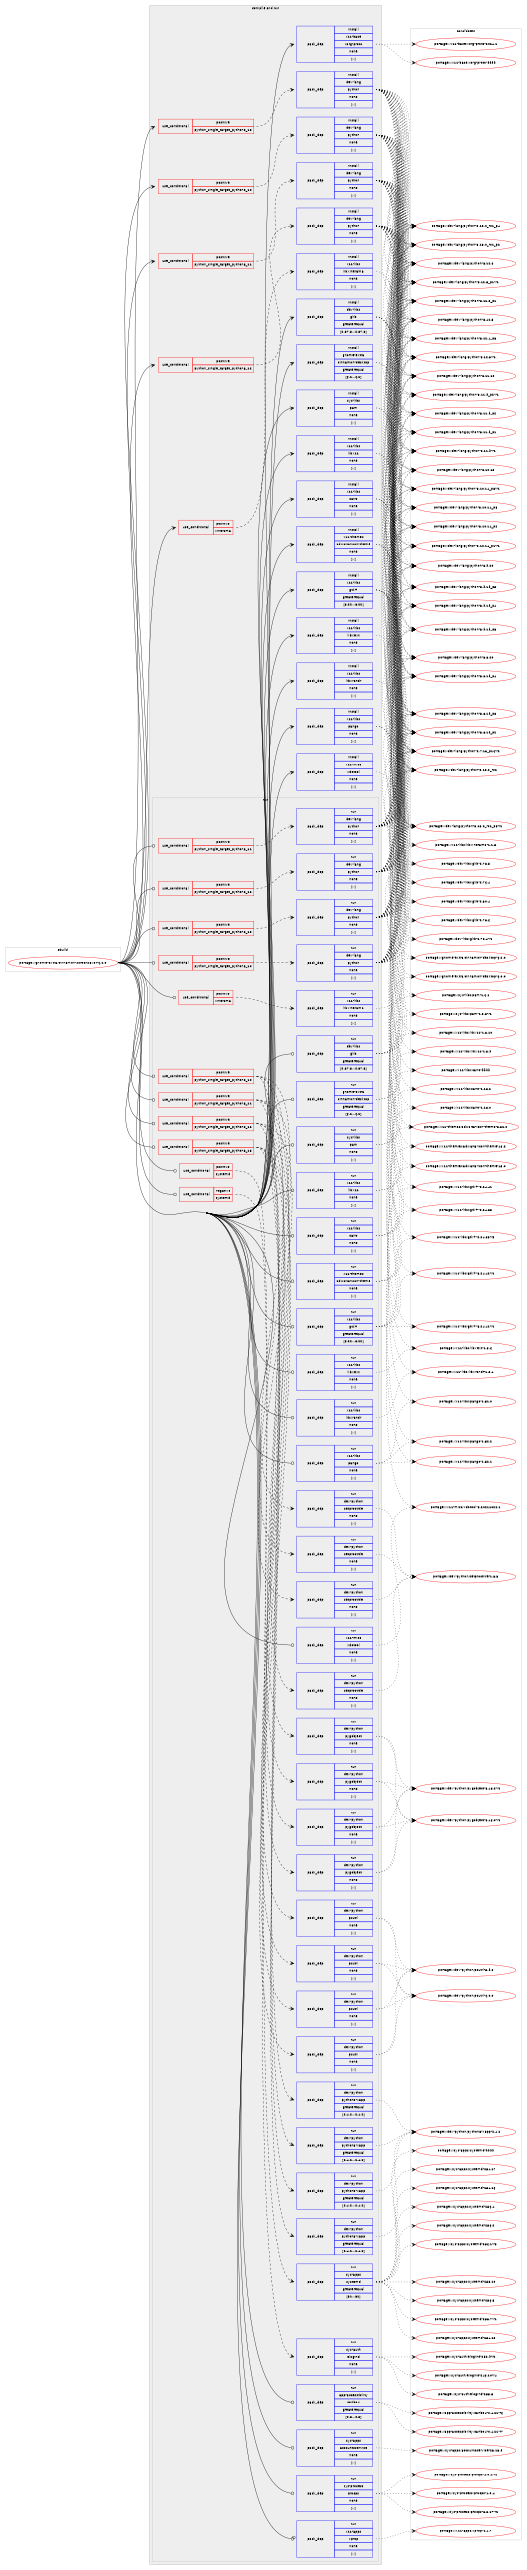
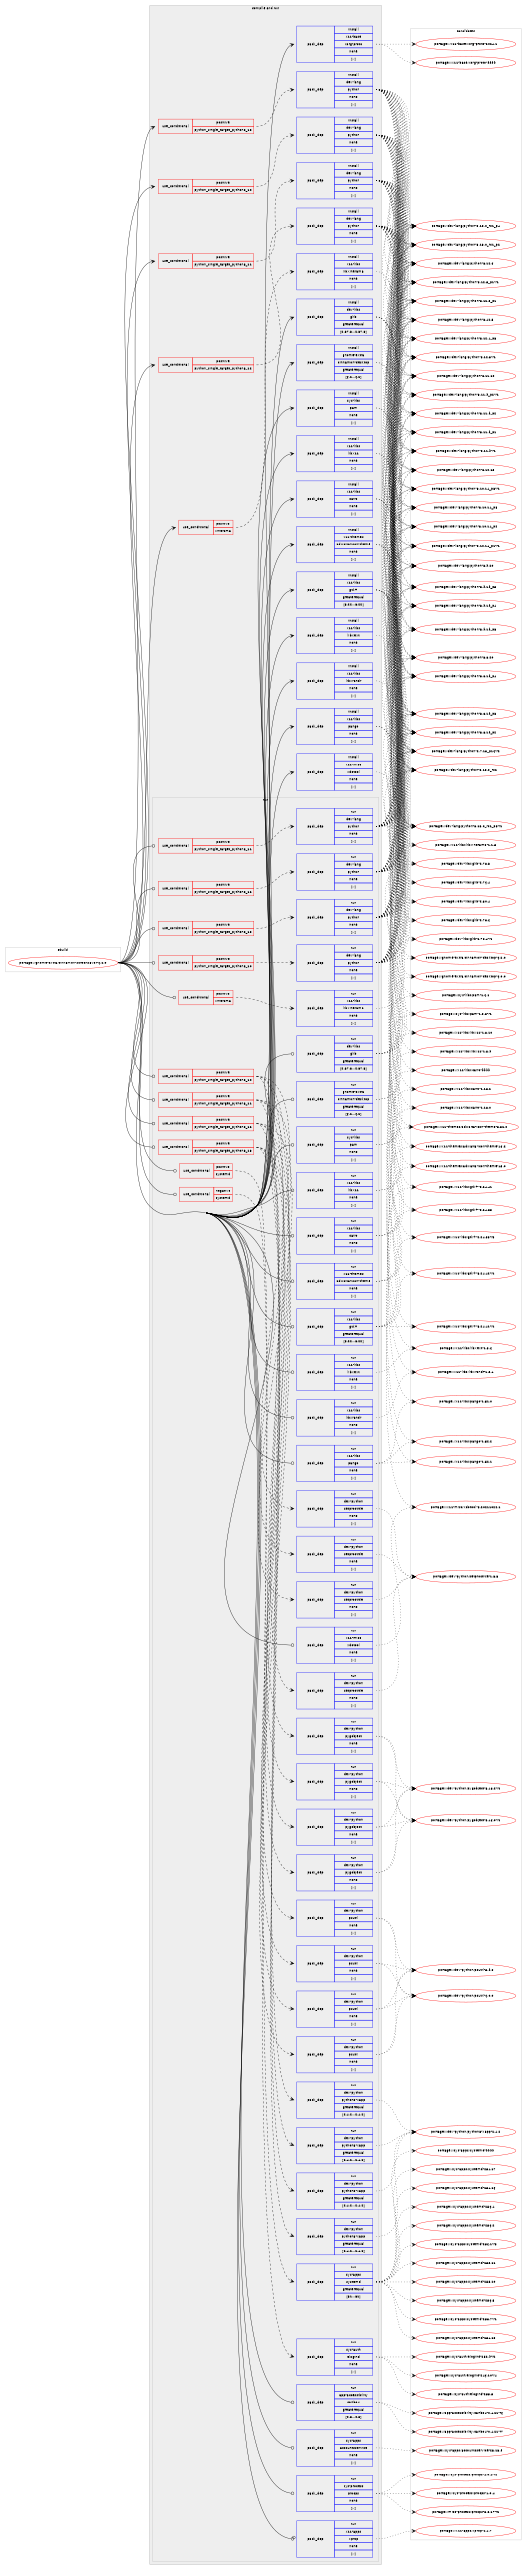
none -> (466, 2263)
(466, 2512) -> (466, 2512)
